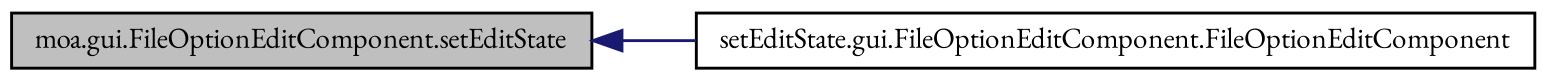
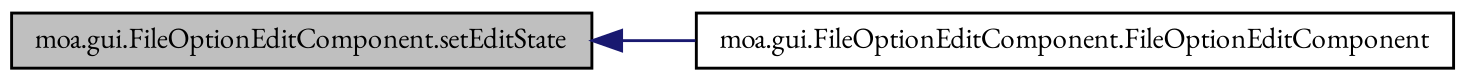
(1116, 41) -> (1075, 41)
